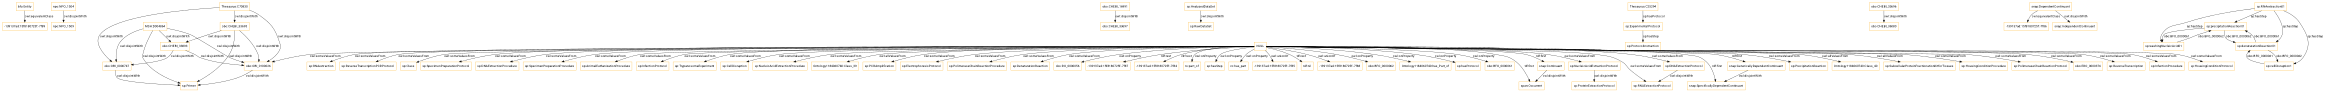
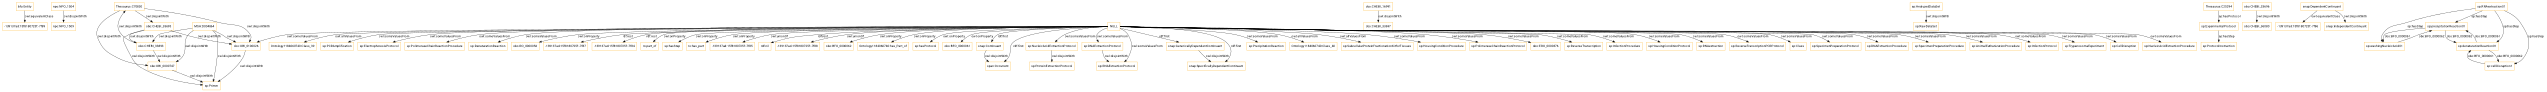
(213, 61) -> (120, 32)
